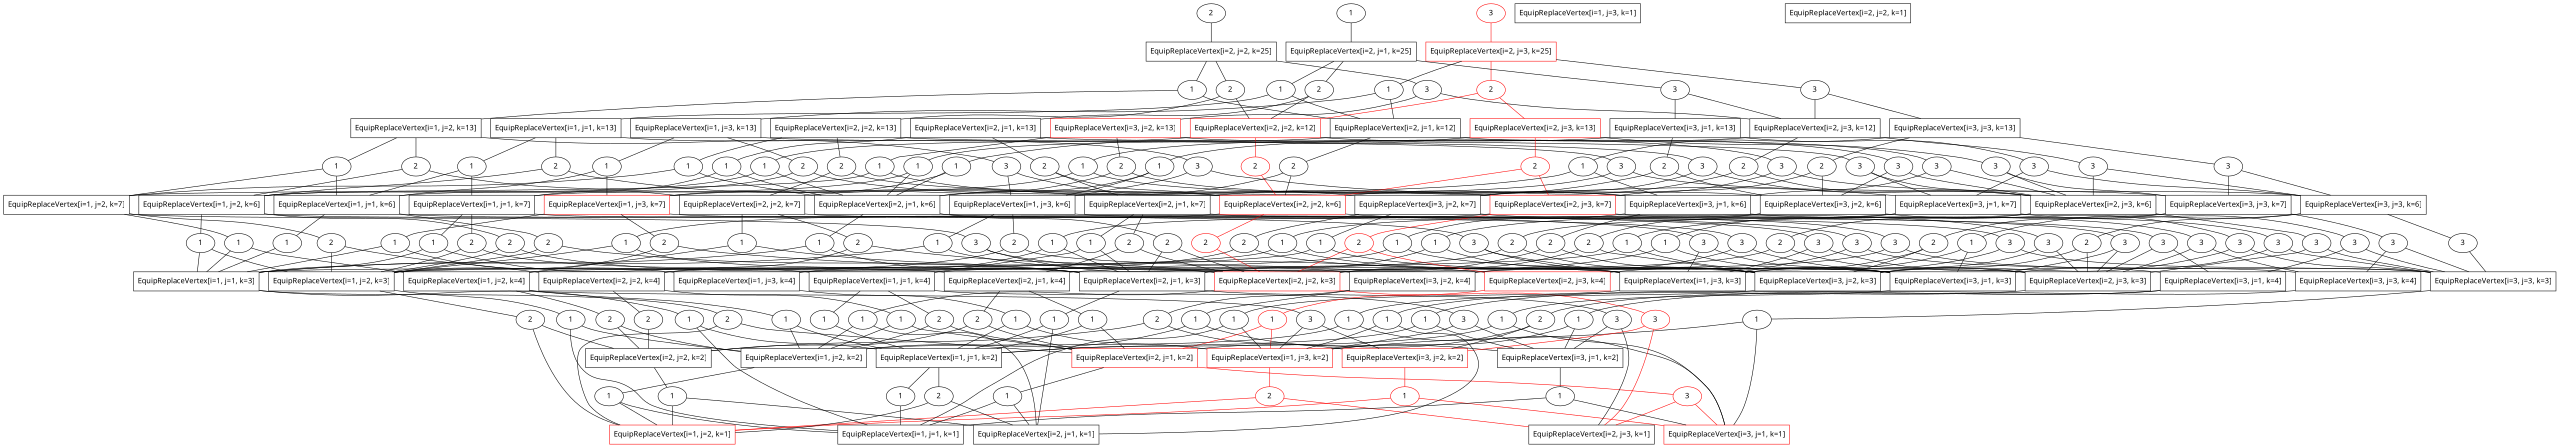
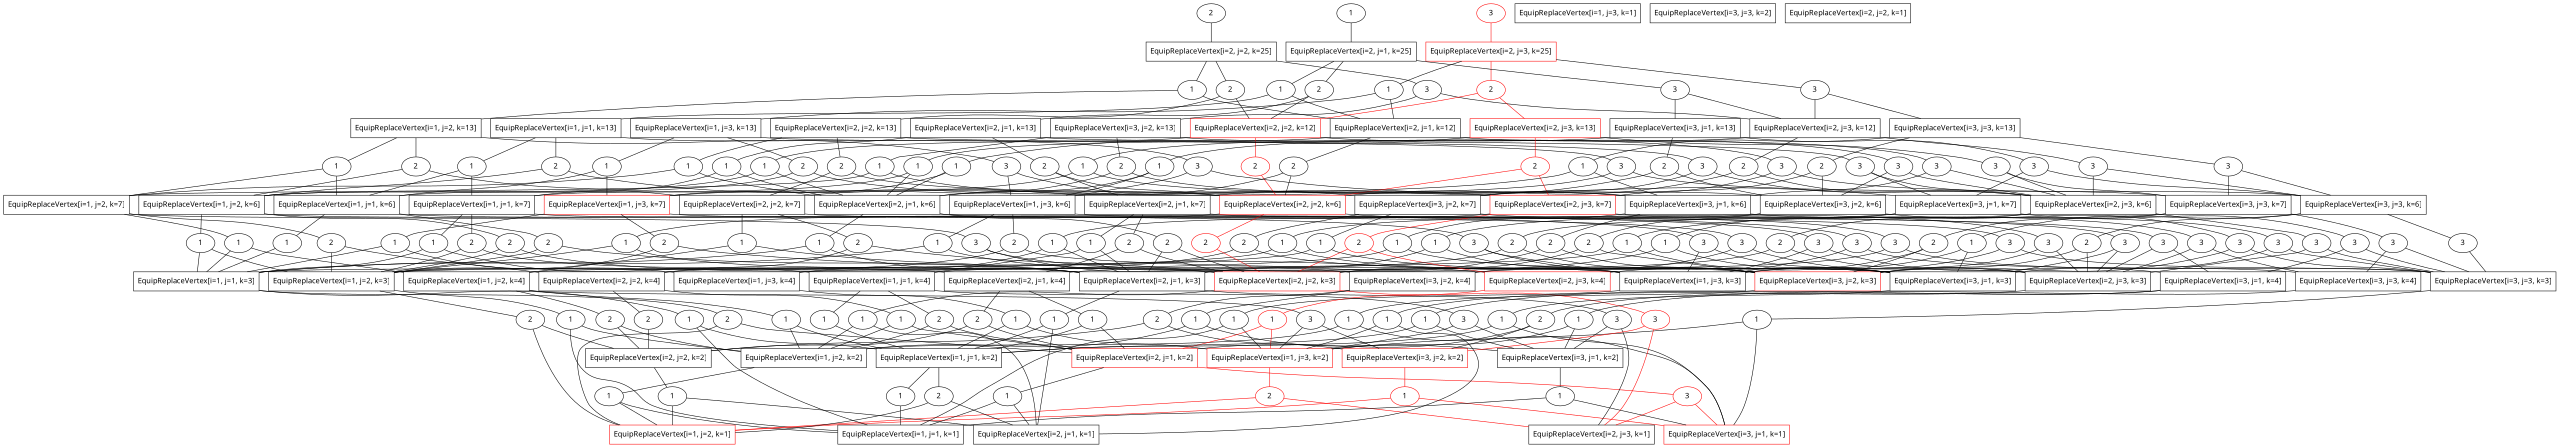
none -> (1713, 13)
(1115, 128) -> (1115, 128)
(1818, 281) -> (1818, 281)
